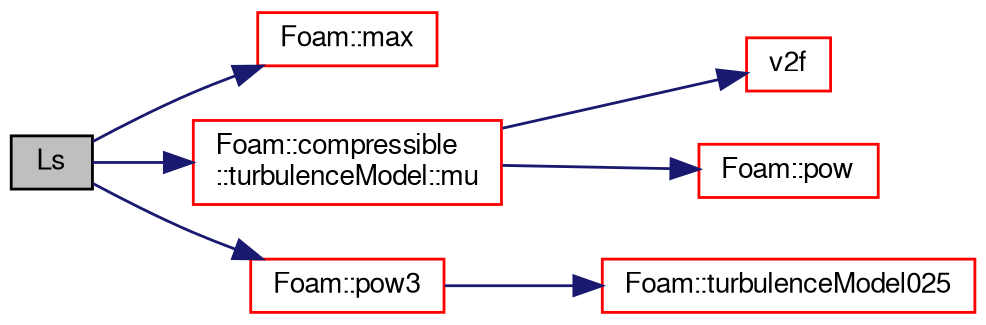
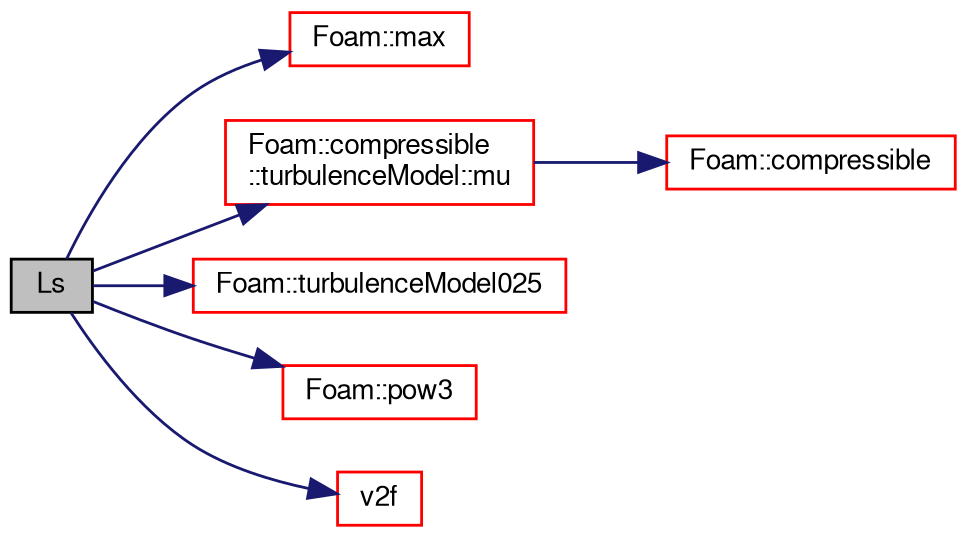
(610, 104) -> (170, 428)
(789, 171) -> (811, 162)
(509, 286) -> (128, 286)
